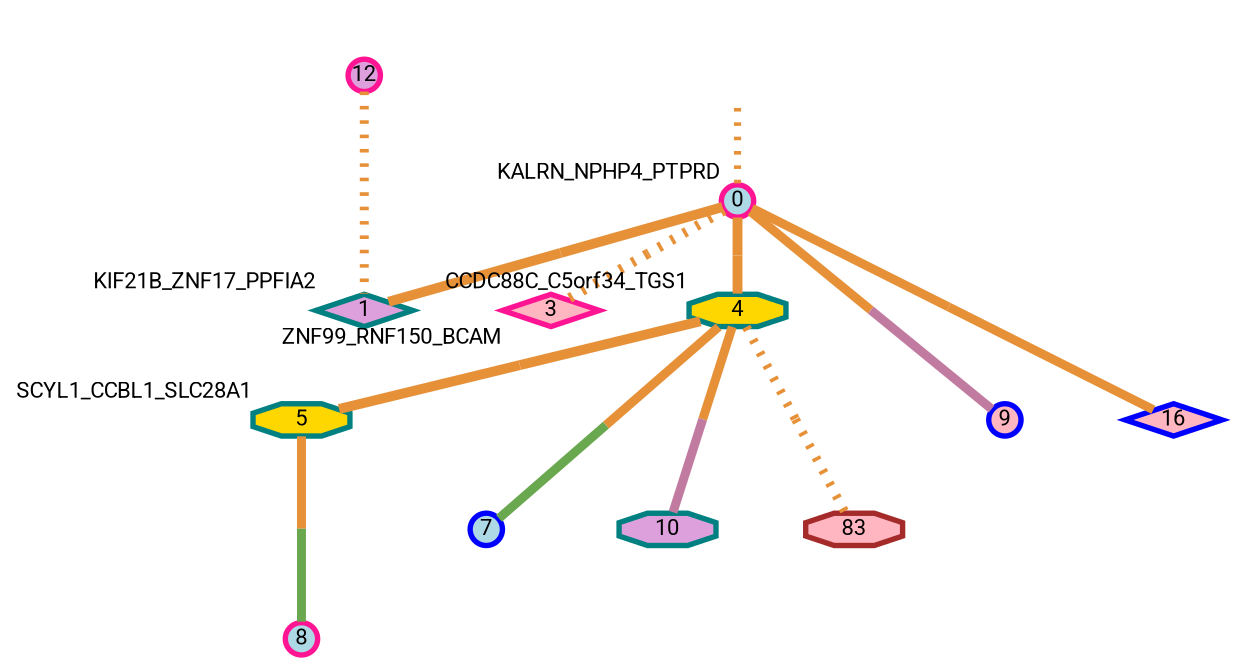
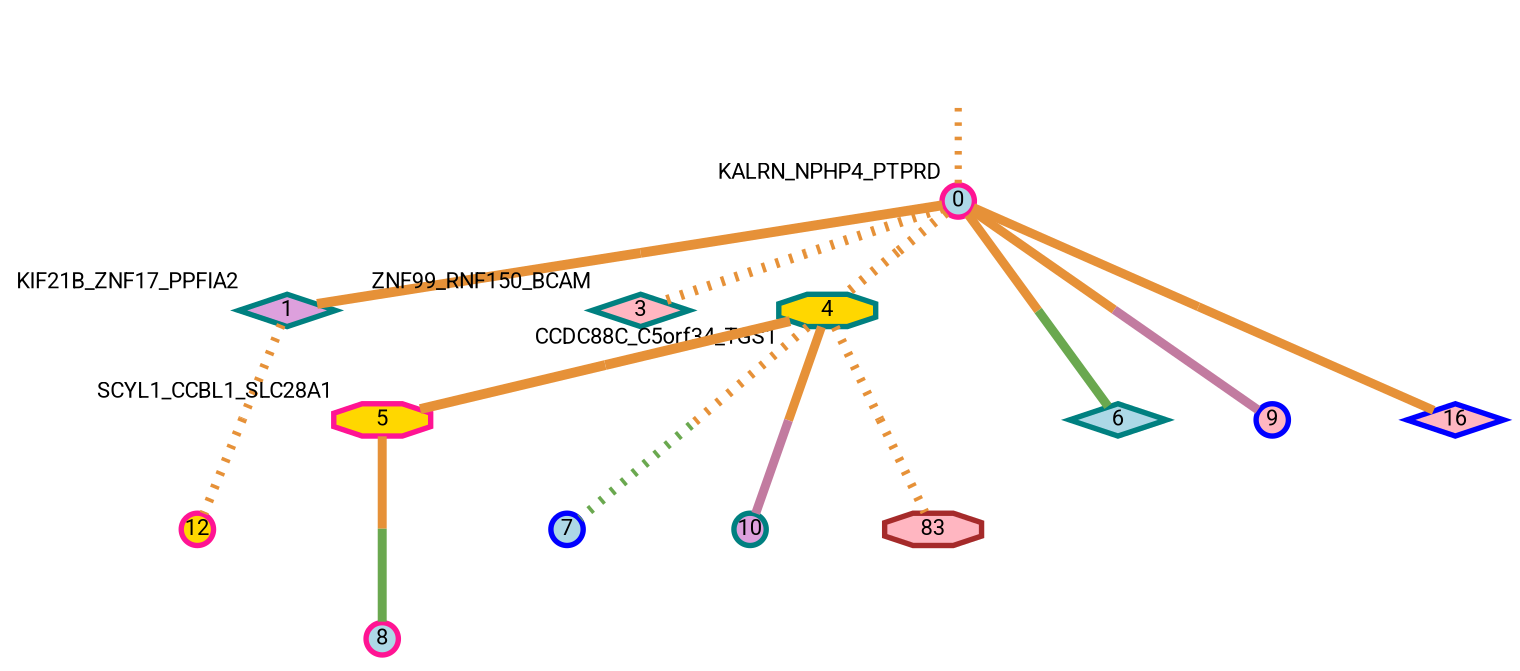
(364, 75) -> (197, 529)
(364, 193) -> (243, 419)
(738, 256) -> (896, 253)
(551, 310) -> (641, 310)
(301, 420) -> (382, 420)
none -> (1118, 420)
(609, 423) -> (694, 423)
(668, 529) -> (750, 529)
